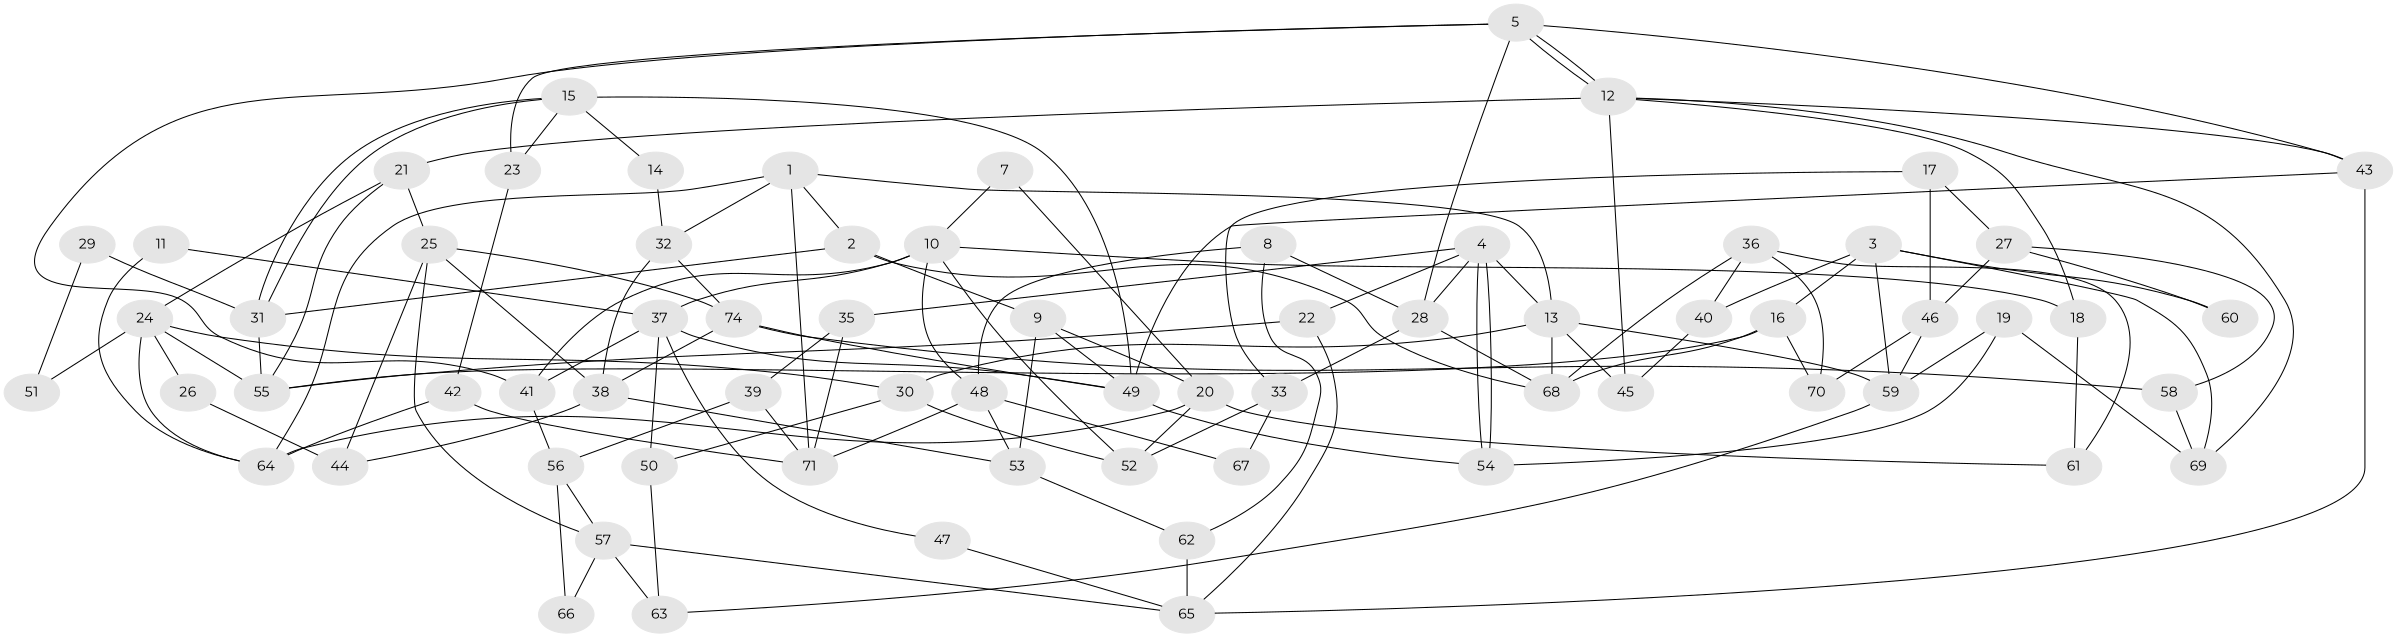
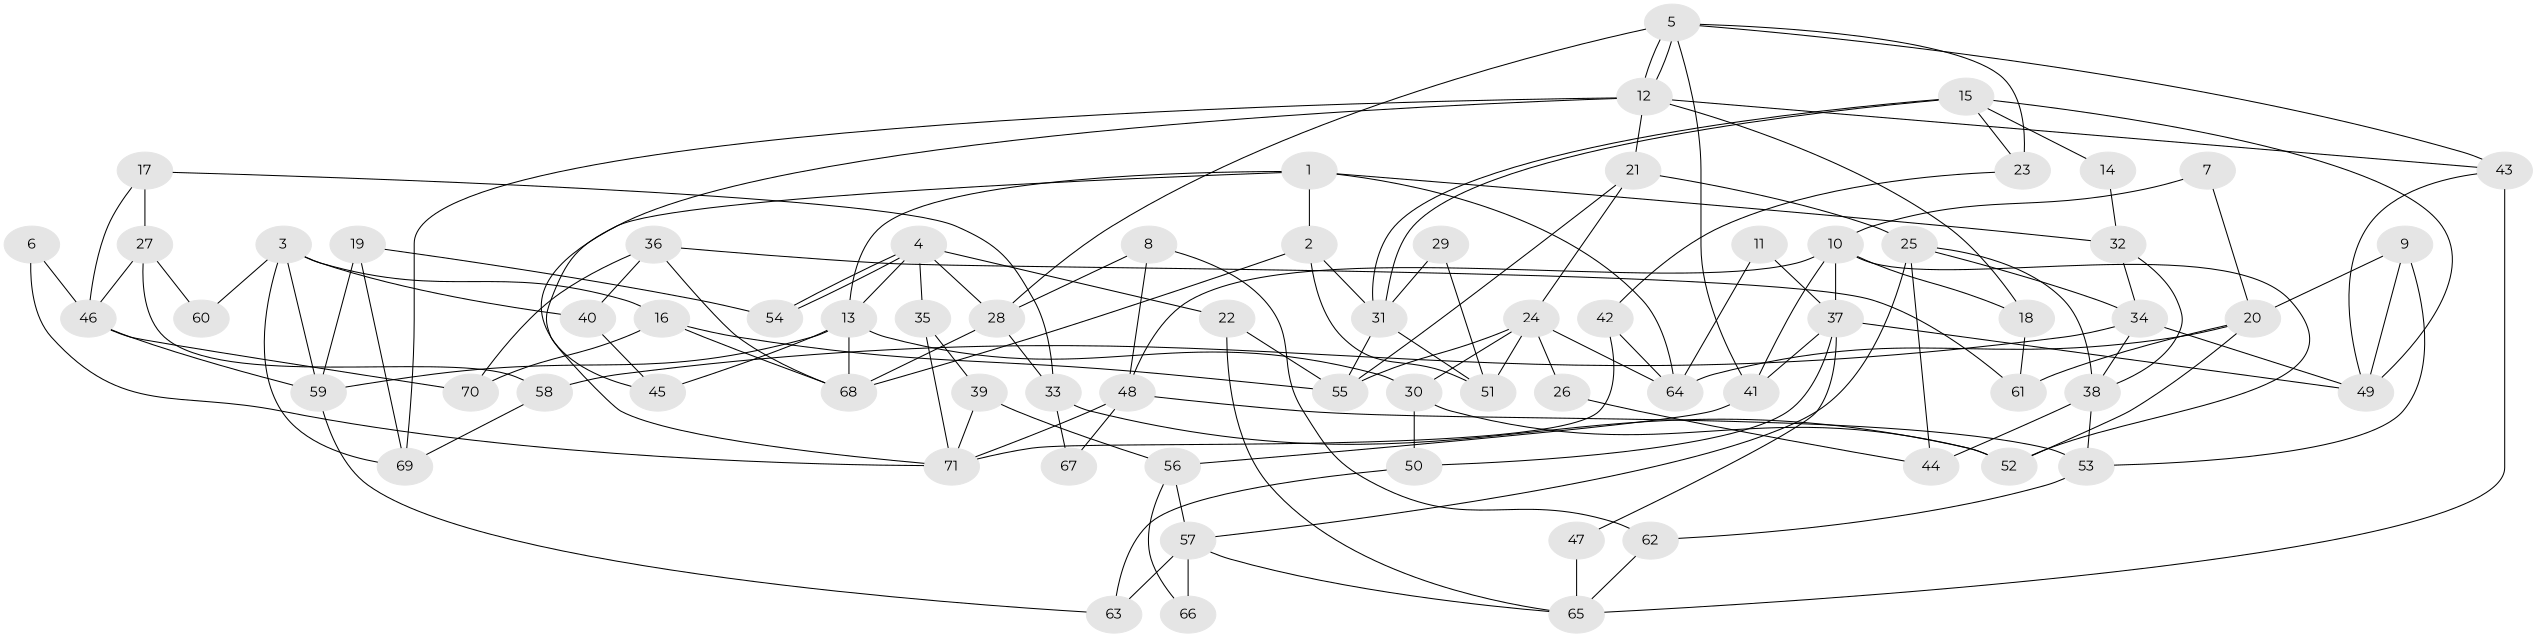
none -> (32, 245)
(945, 282) -> (1354, 347)
(734, 319) -> (2140, 319)
none -> (1425, 350)
(1296, 442) -> none
